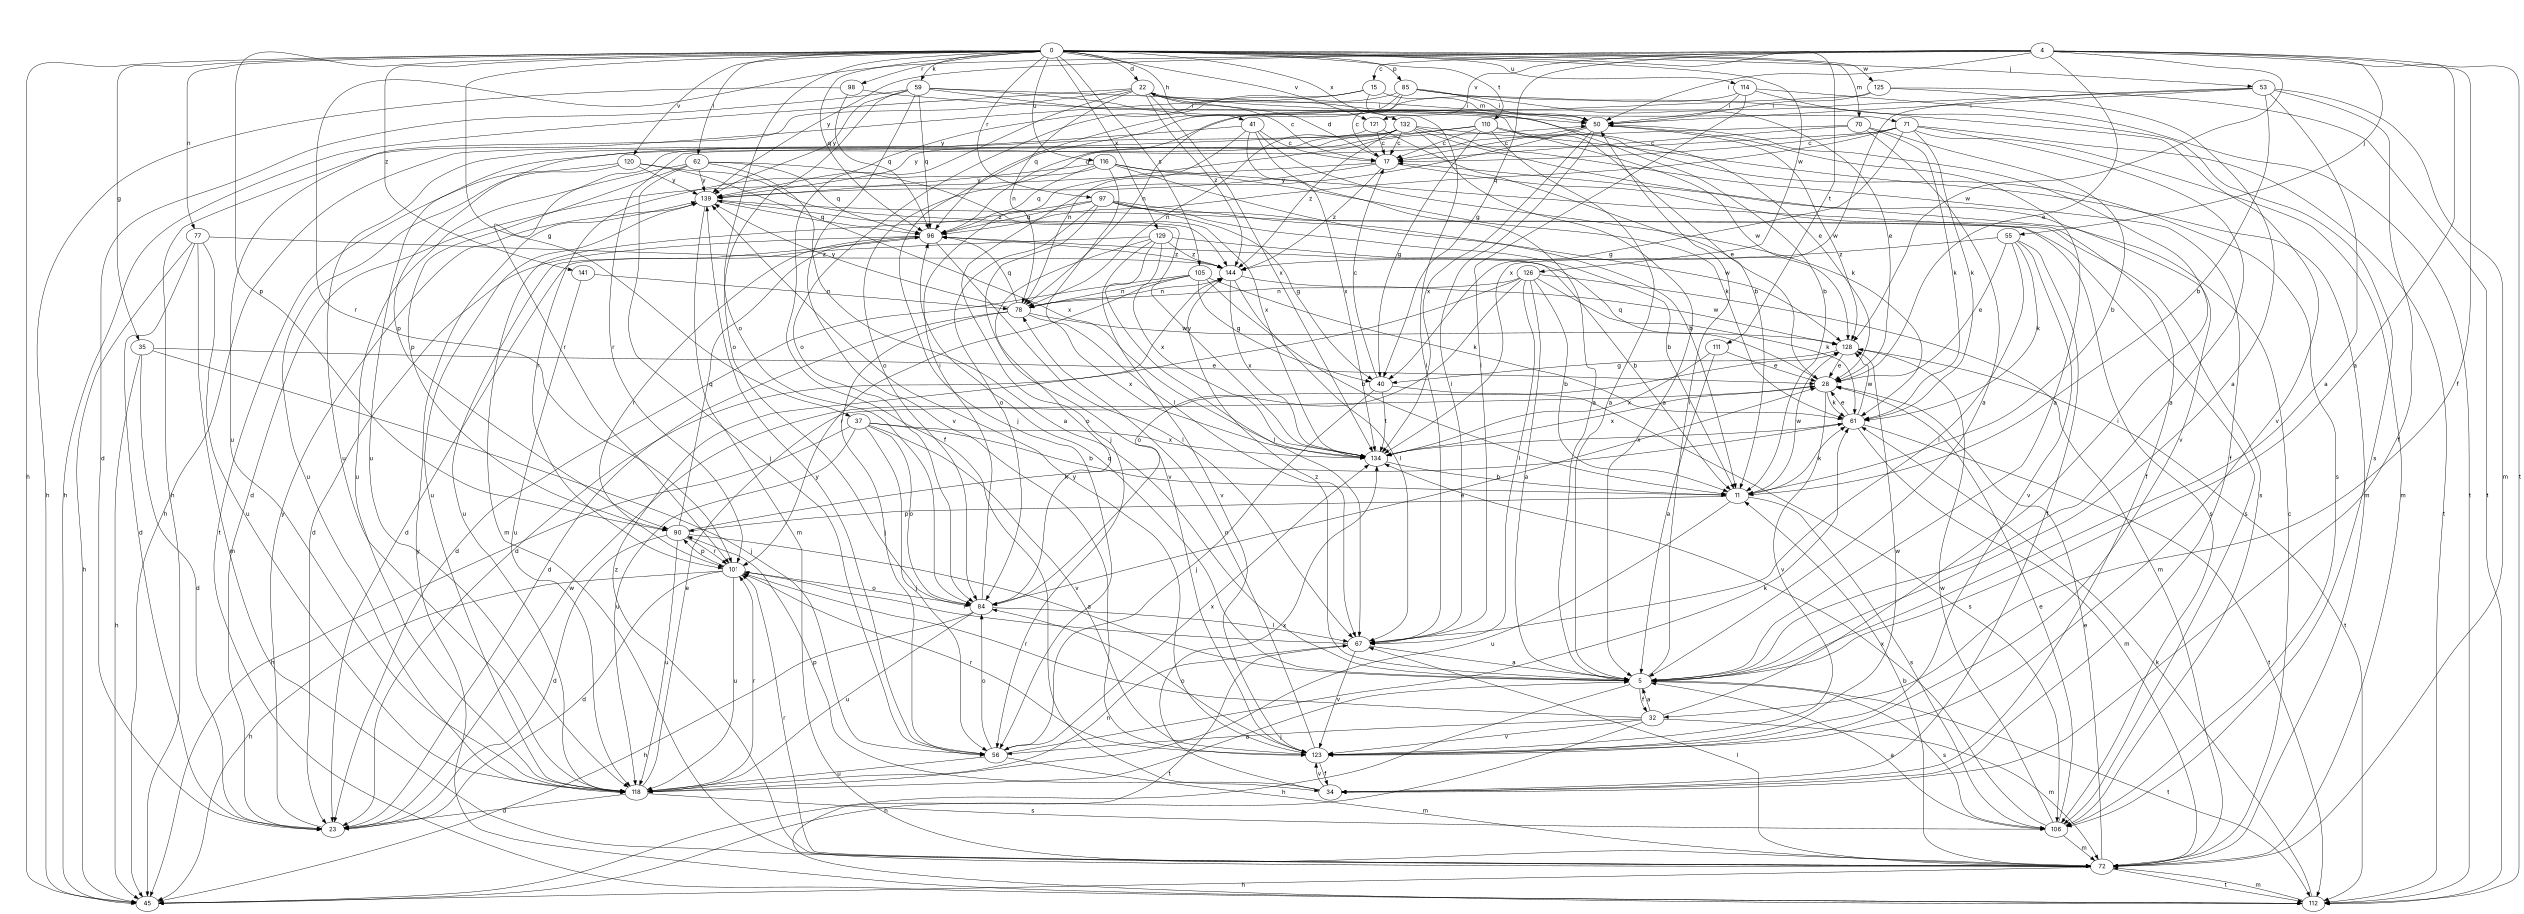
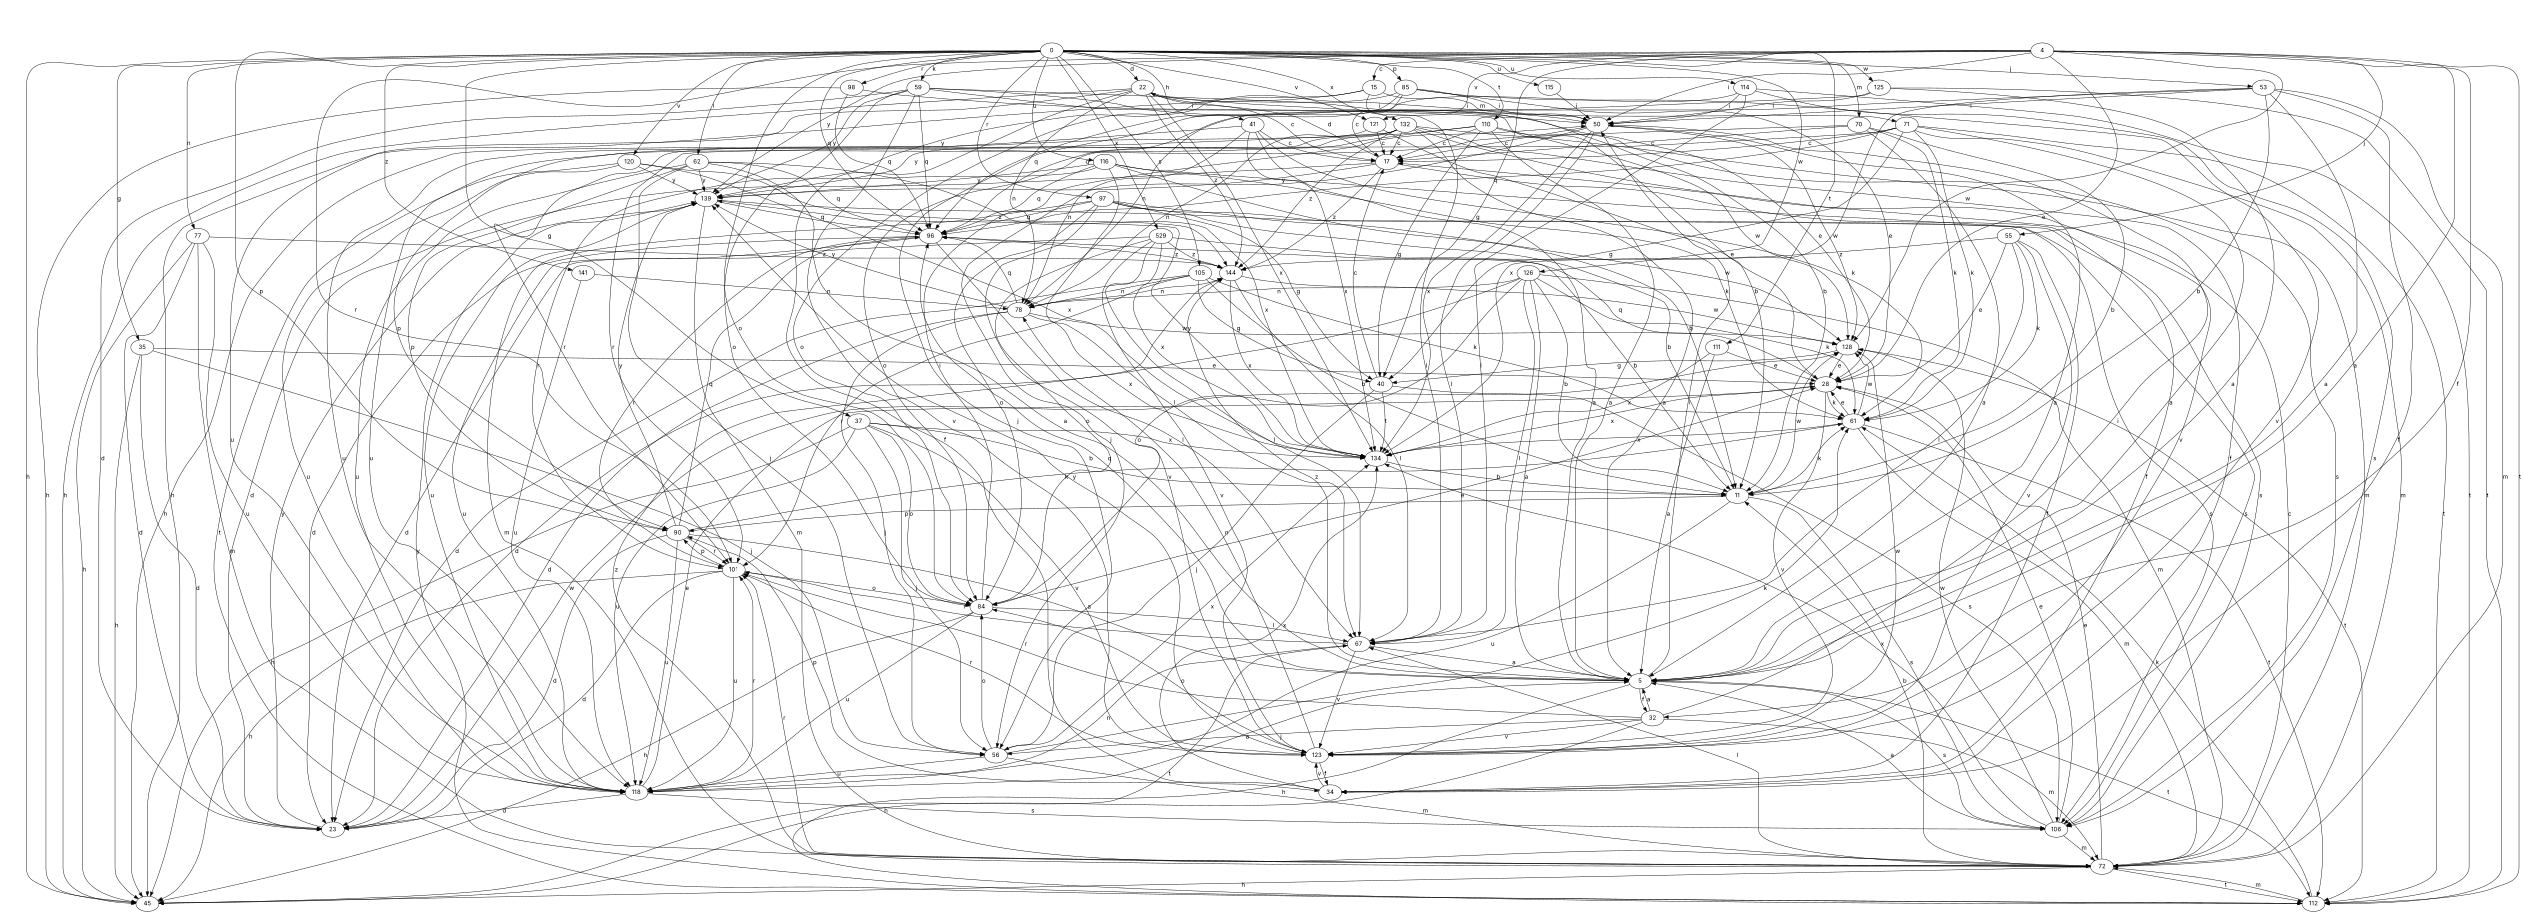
none -> (1549, 88)
(1161, 236) -> (1161, 236)
(830, 501) -> (619, 365)
